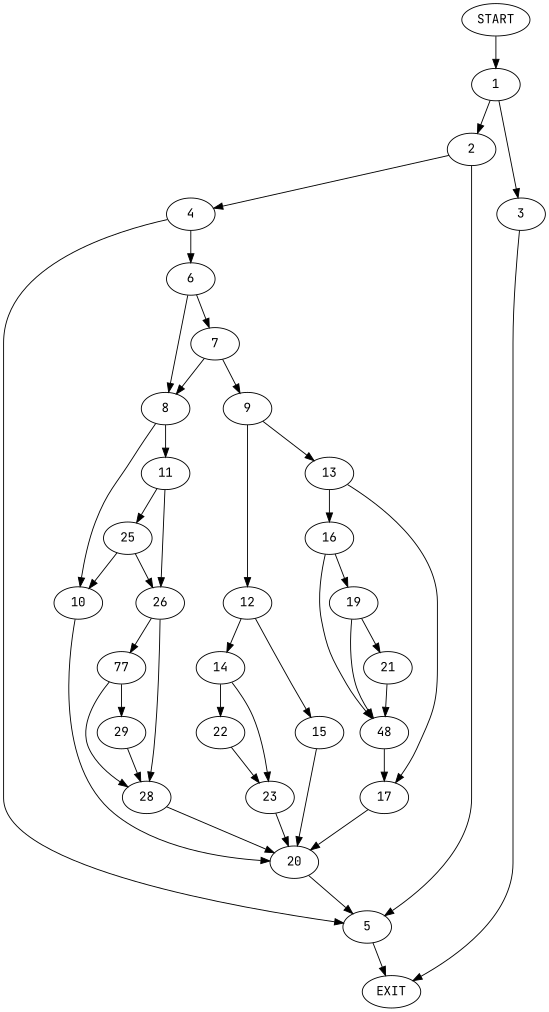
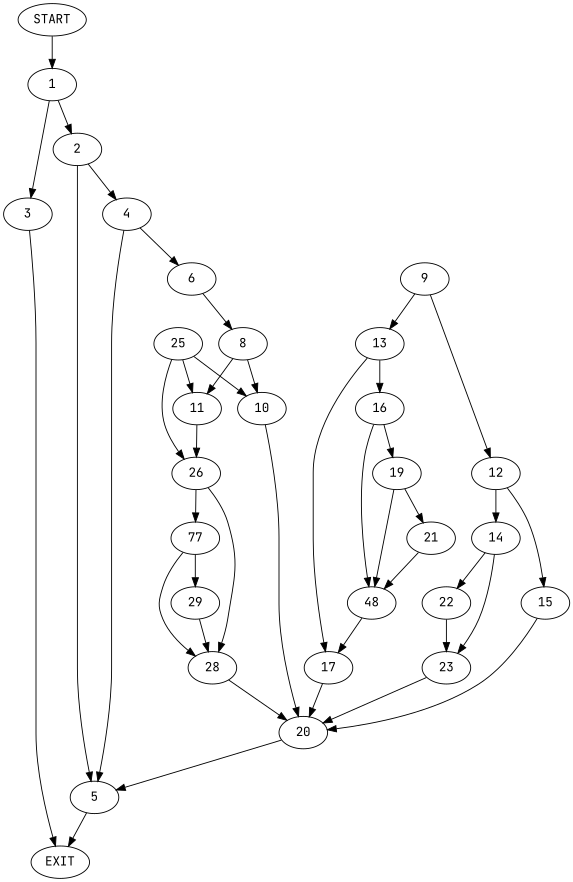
(215, 344) -> none
(149, 502) -> (186, 372)
